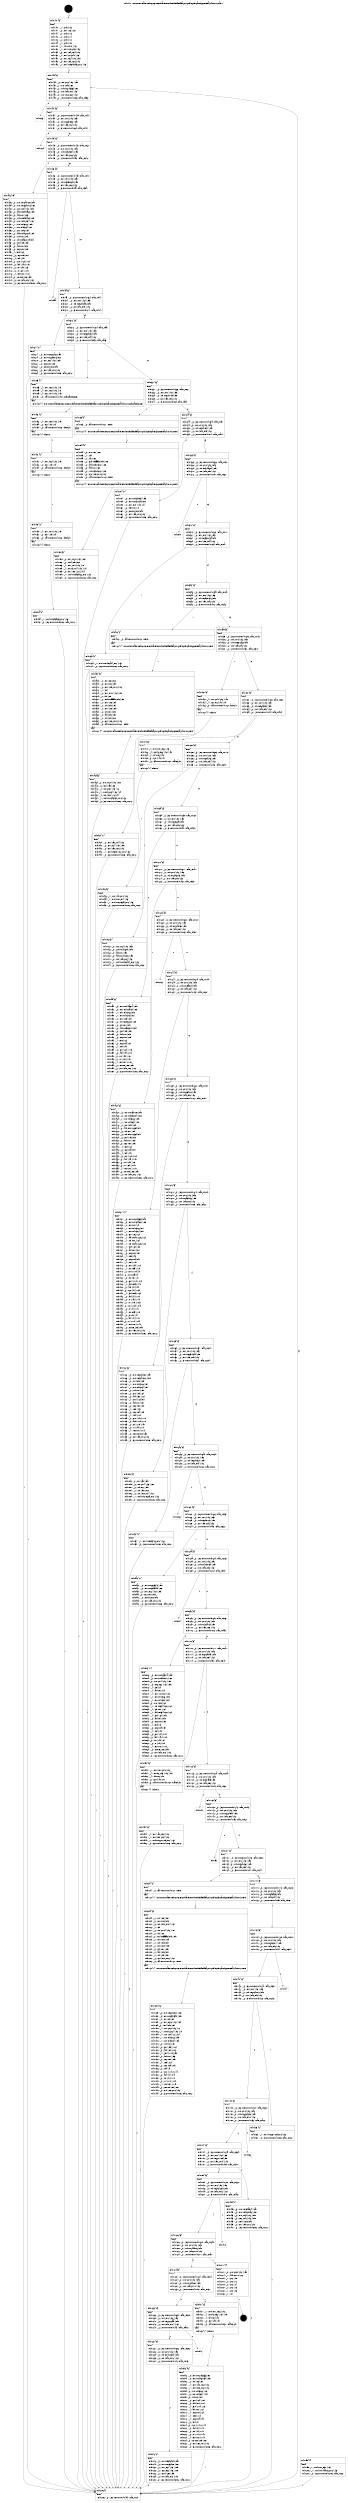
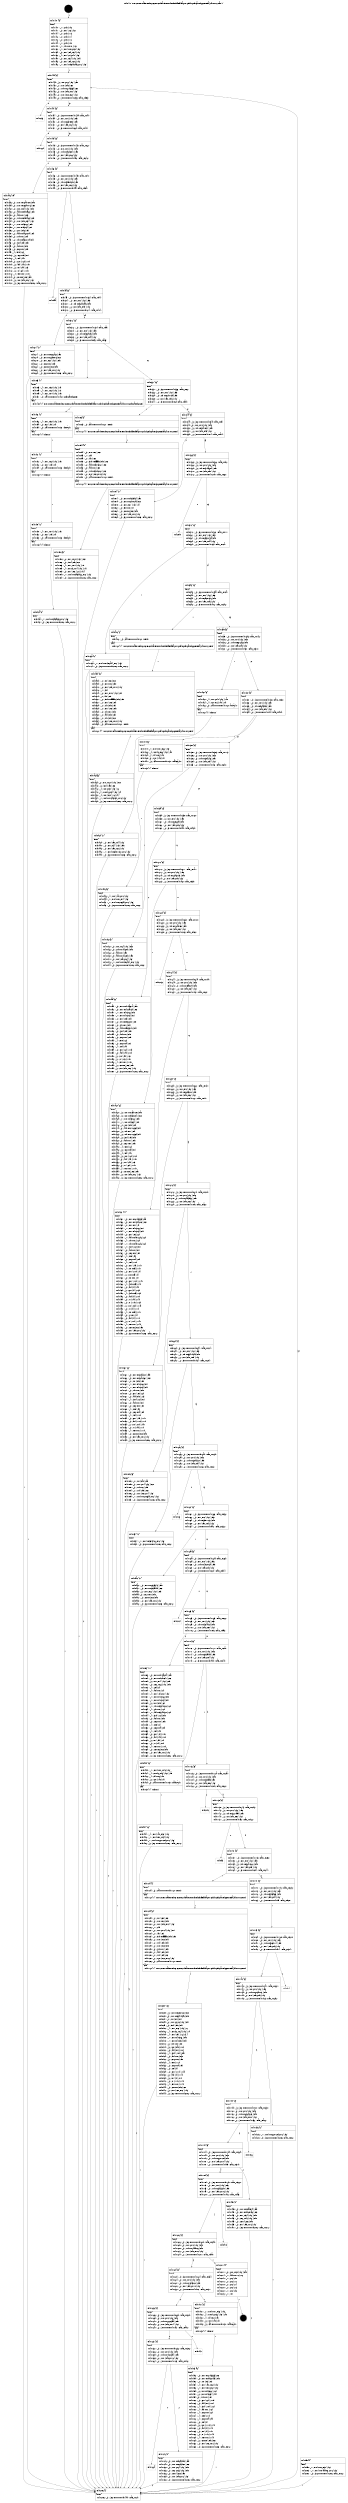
none -> (151, 2467)
